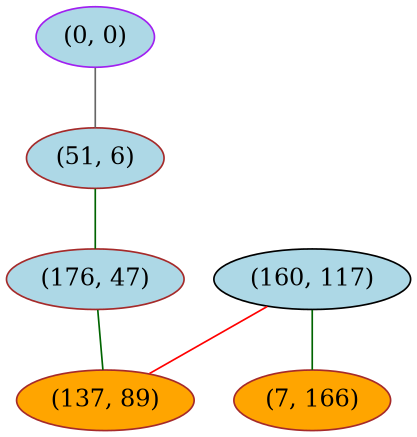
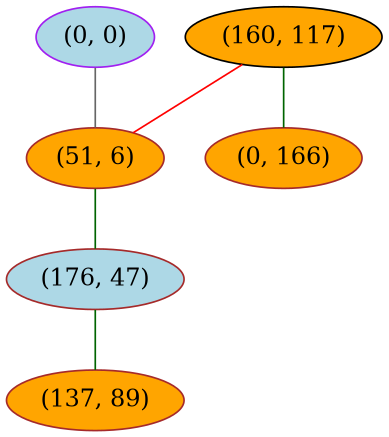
(95, 158) -> (95, 158)
(312, 279) -> (284, 37)
(208, 340) -> (188, 99)
(312, 400) -> (284, 158)
